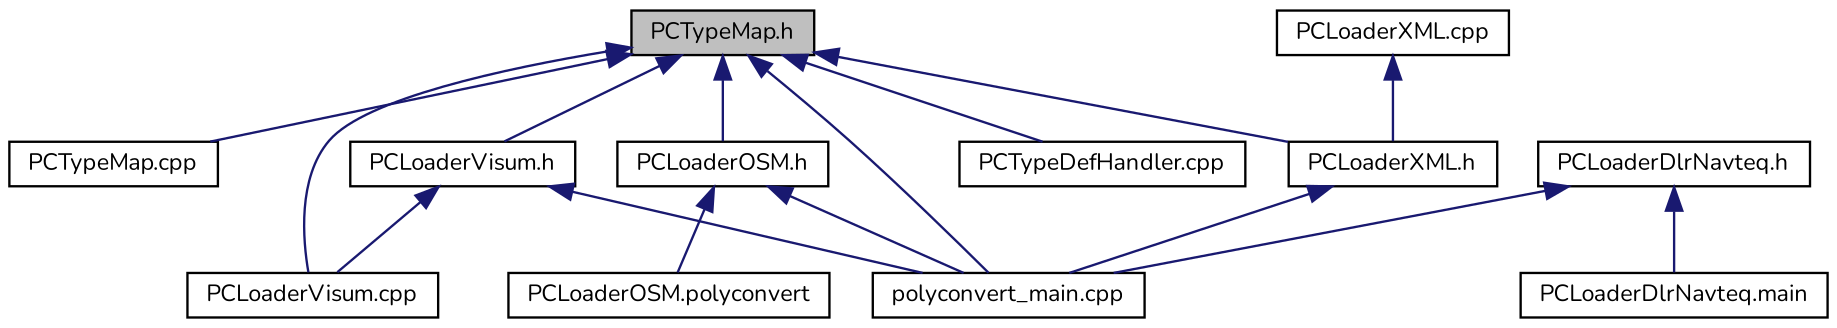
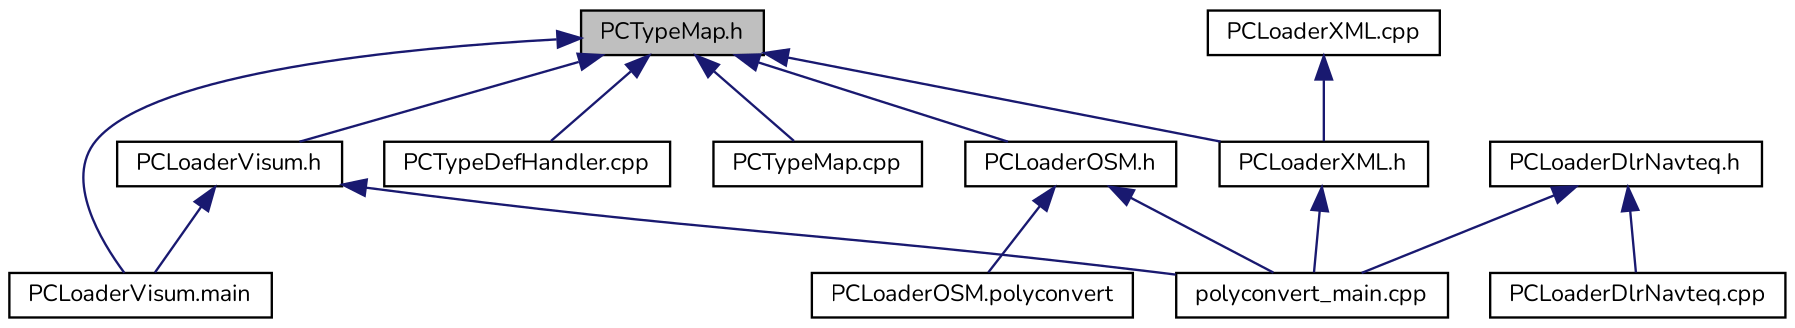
(881, 169) -> none
(313, 295) -> (141, 295)
(1674, 295) -> (1638, 295)
